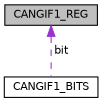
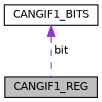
(51, 57) -> (51, 57)
